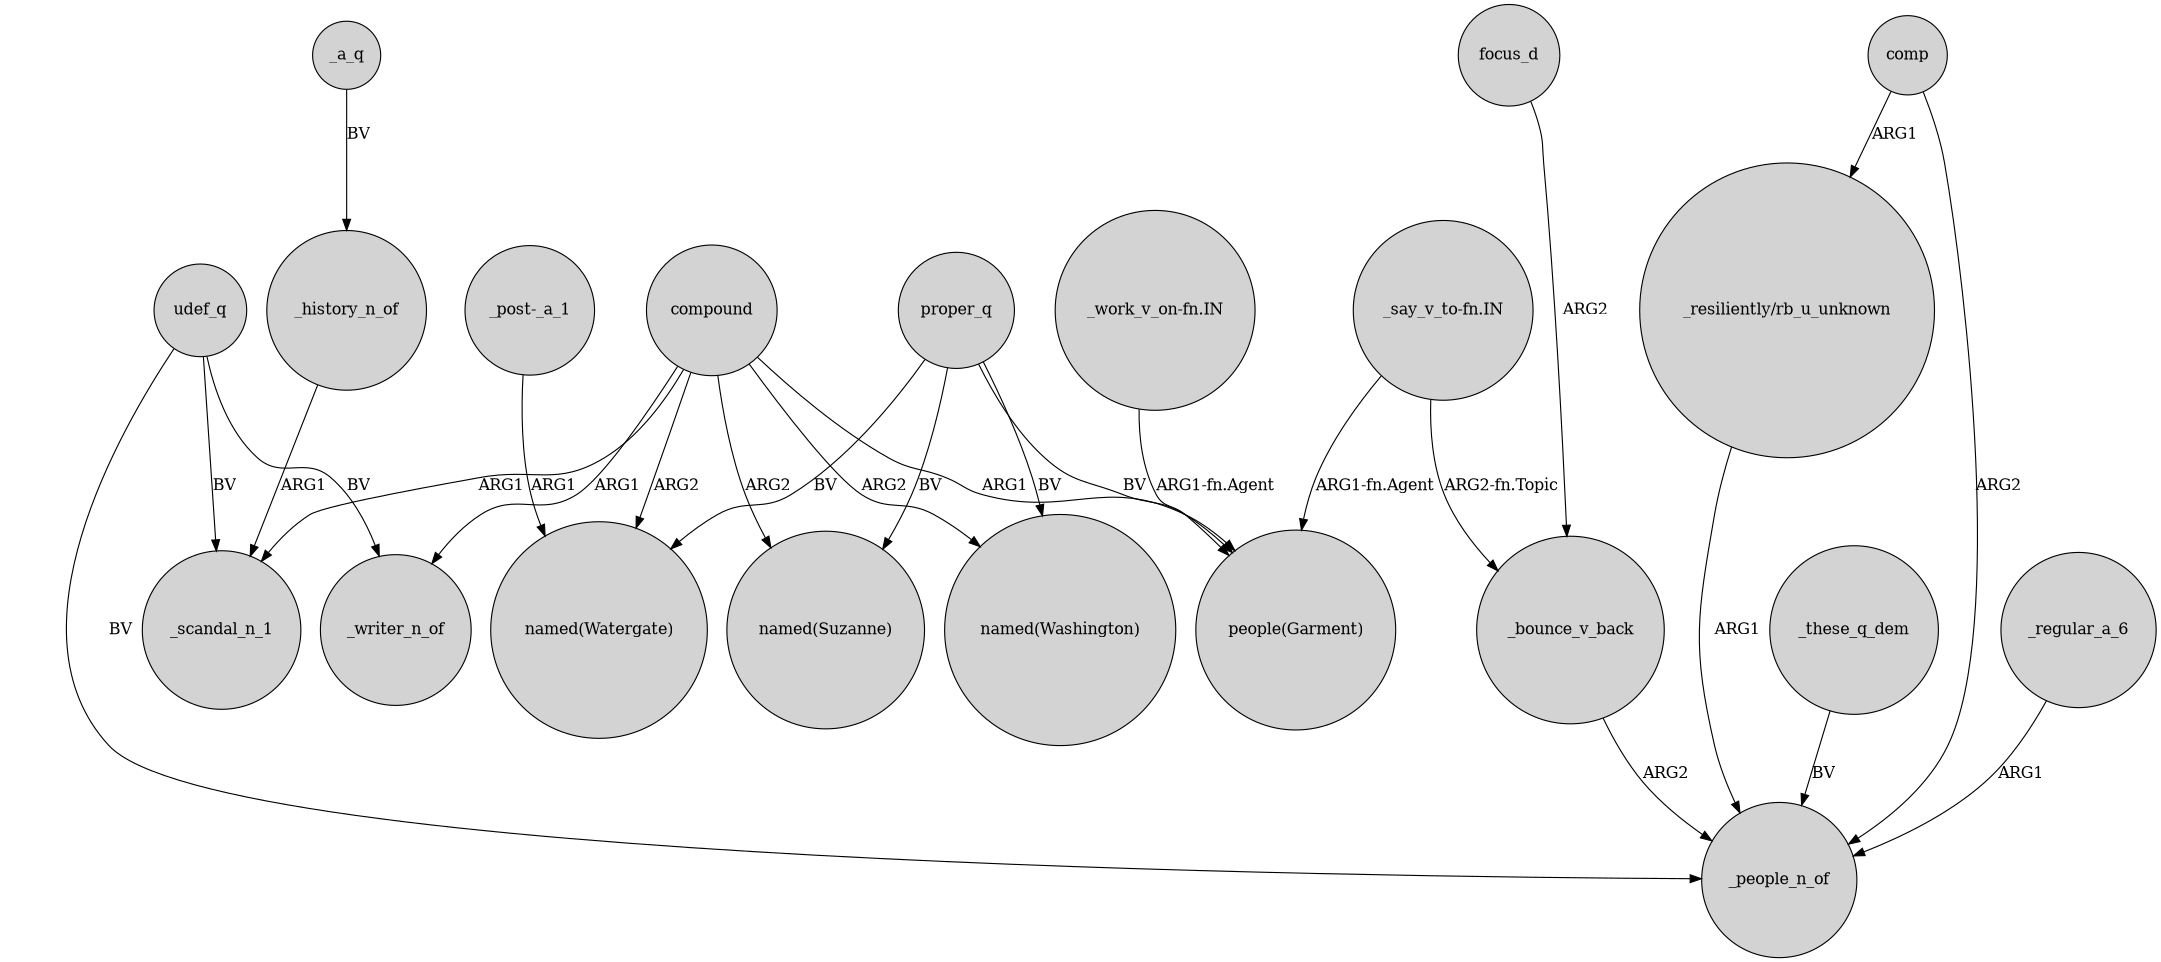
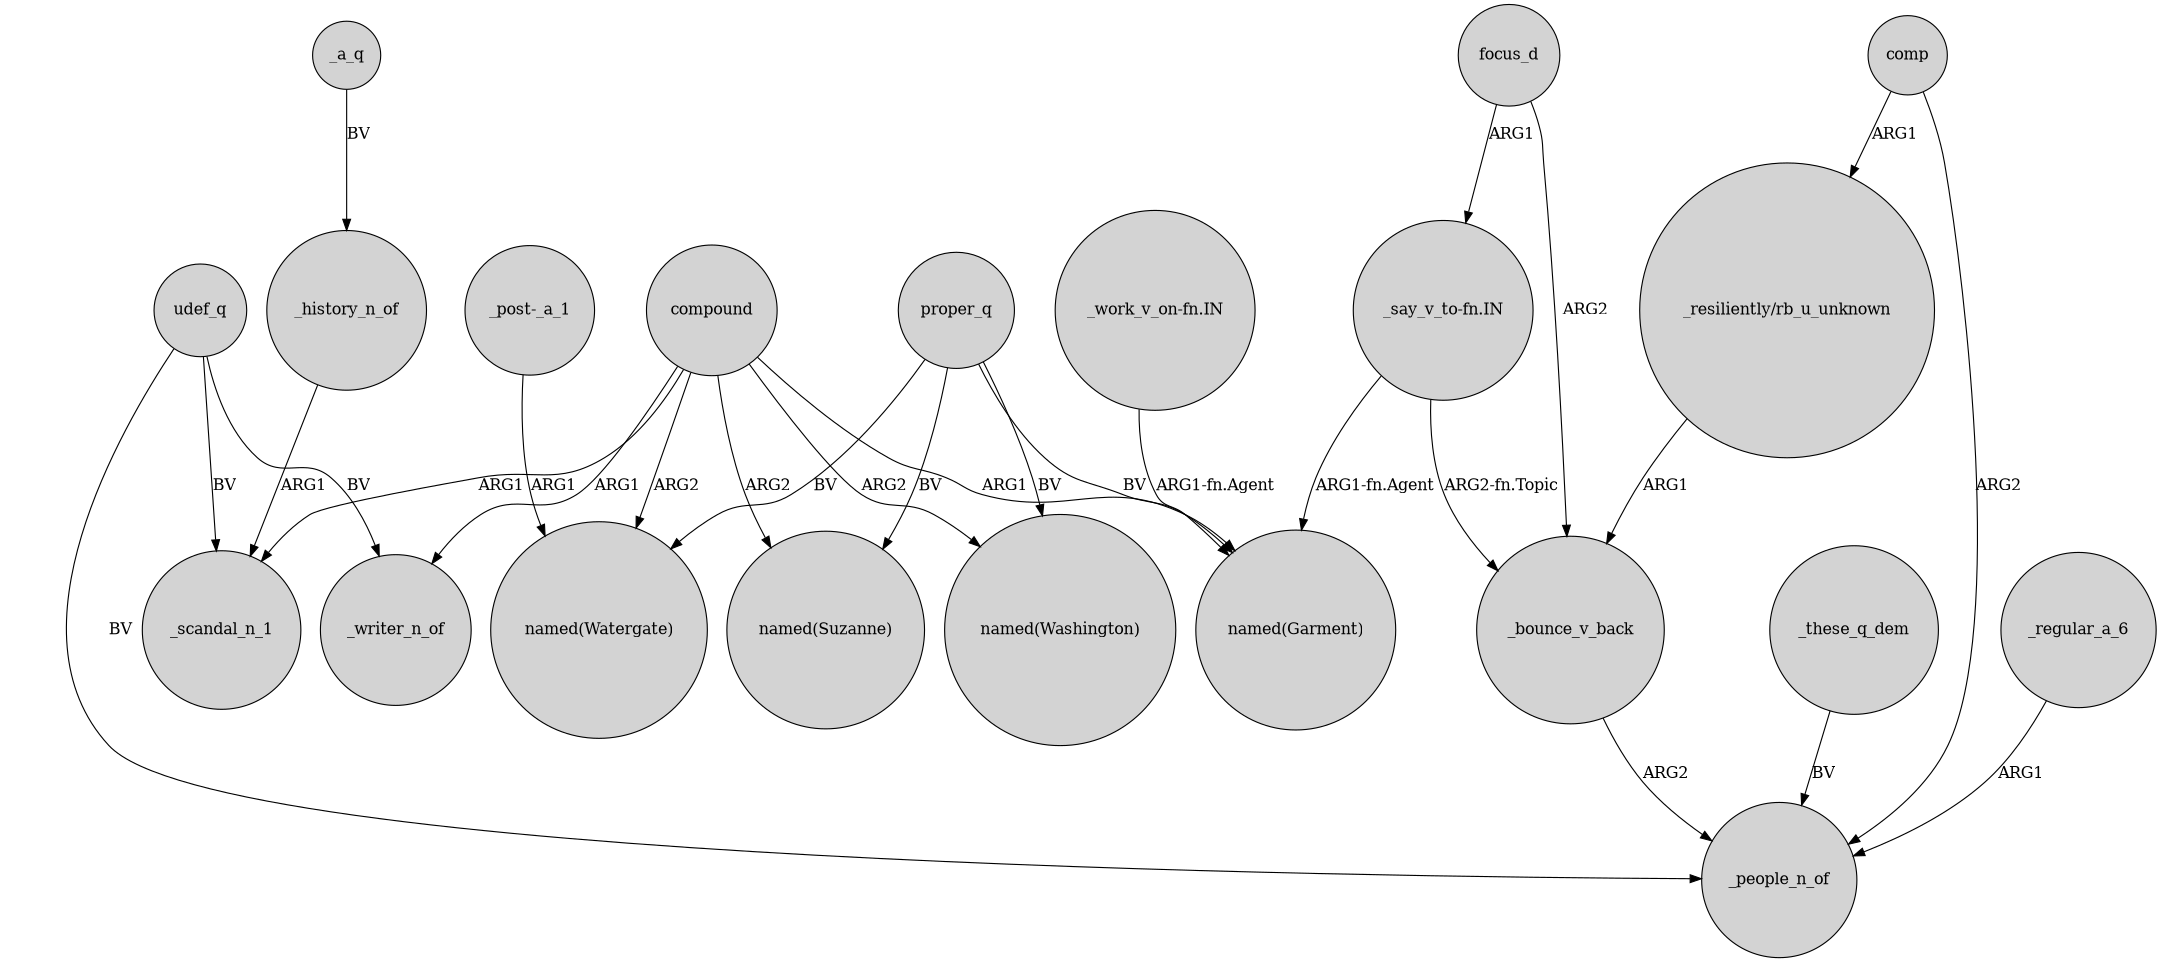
none -> (1483, 158)
(1700, 625) -> (1646, 474)
(1296, 630) -> (1296, 630)
